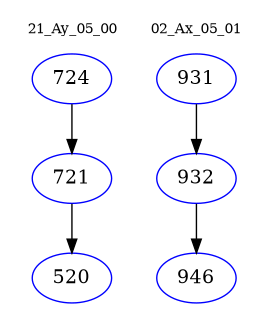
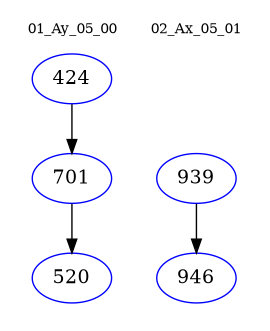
(73, 30) -> (73, 30)
(72, 79) -> (72, 79)
(196, 79) -> none
(72, 178) -> (72, 178)
(196, 178) -> (196, 178)
